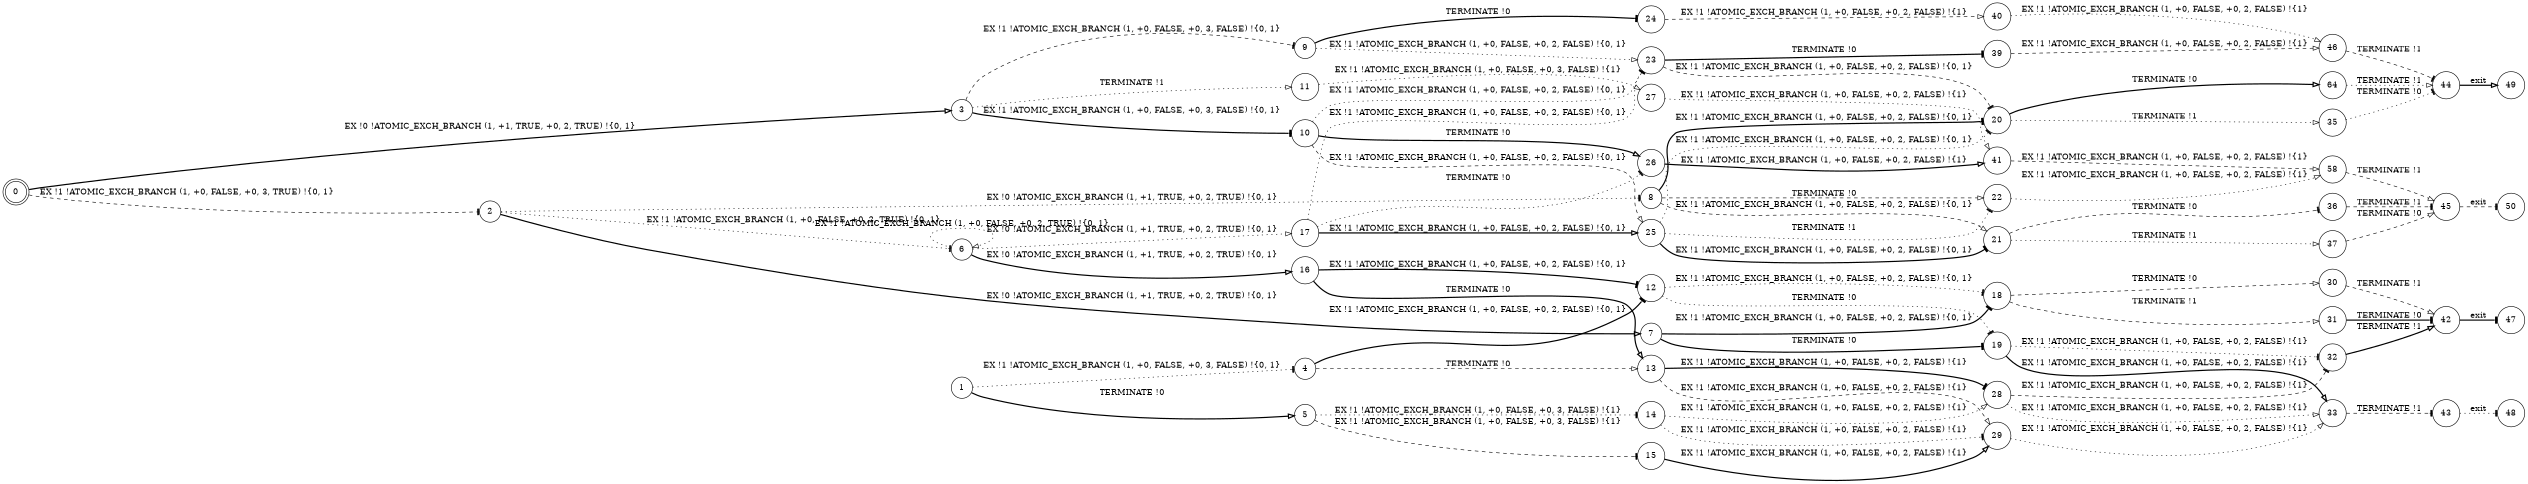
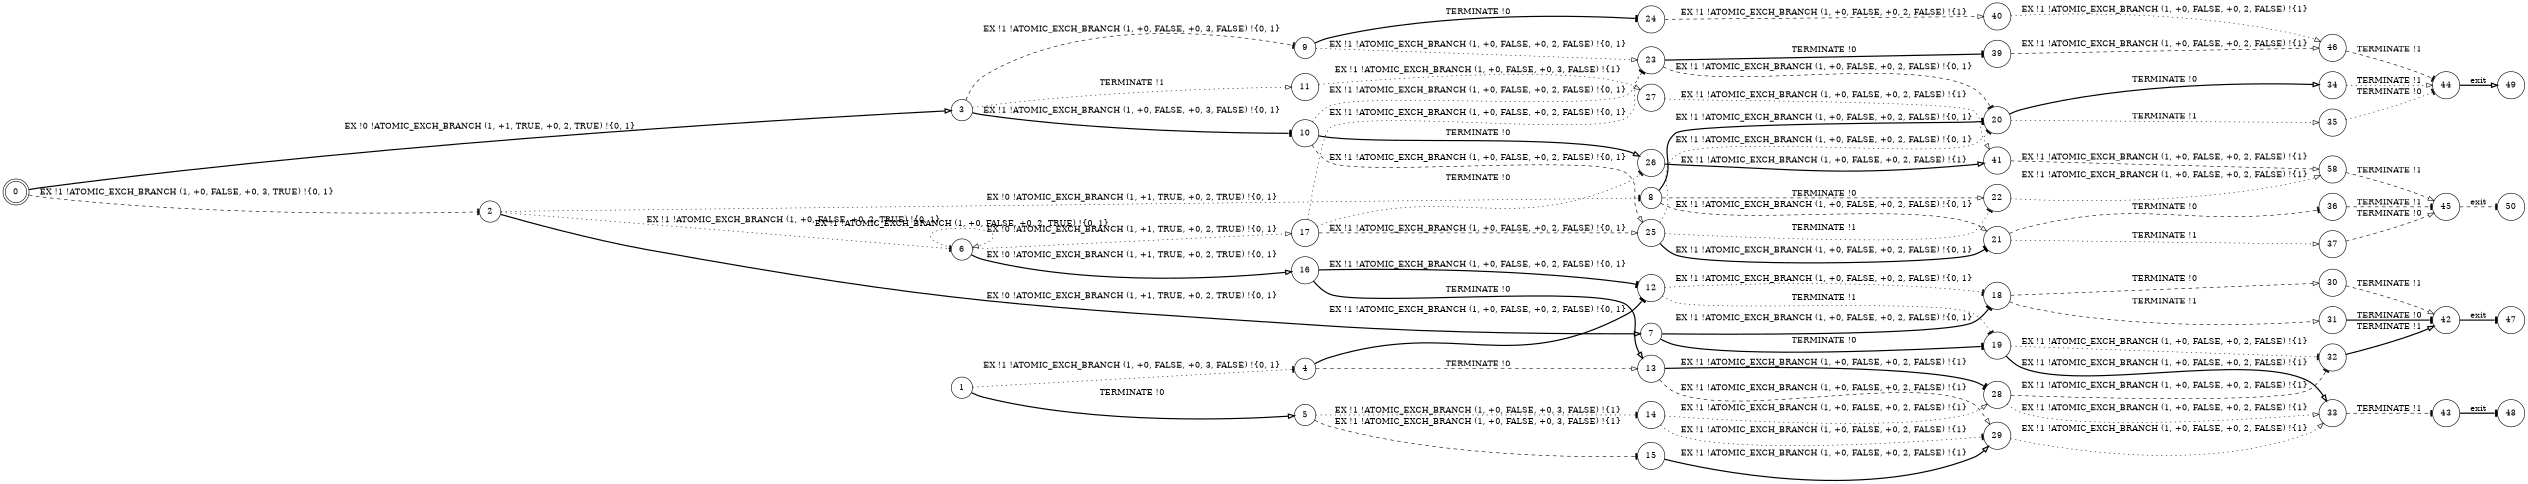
(2333, 85) -> (2333, 85)
(1475, 233) -> (1475, 233)
(1824, 298) -> (1824, 298)
(2477, 413) -> (2477, 413)
